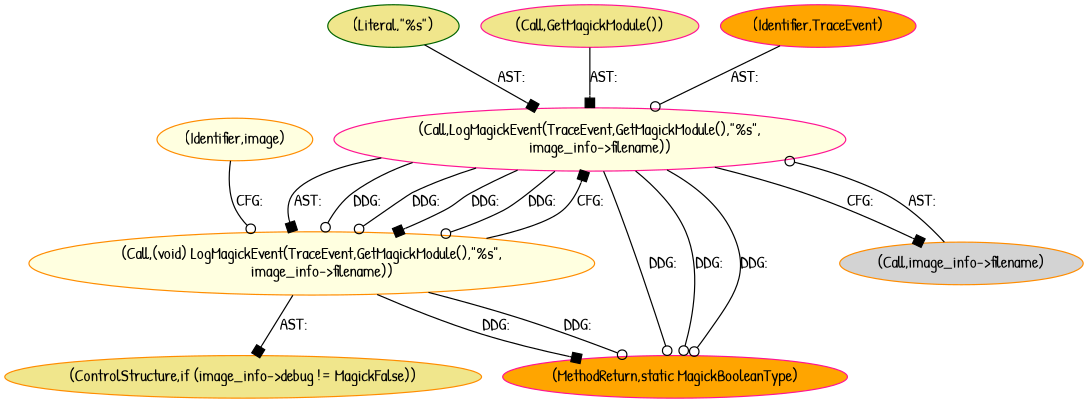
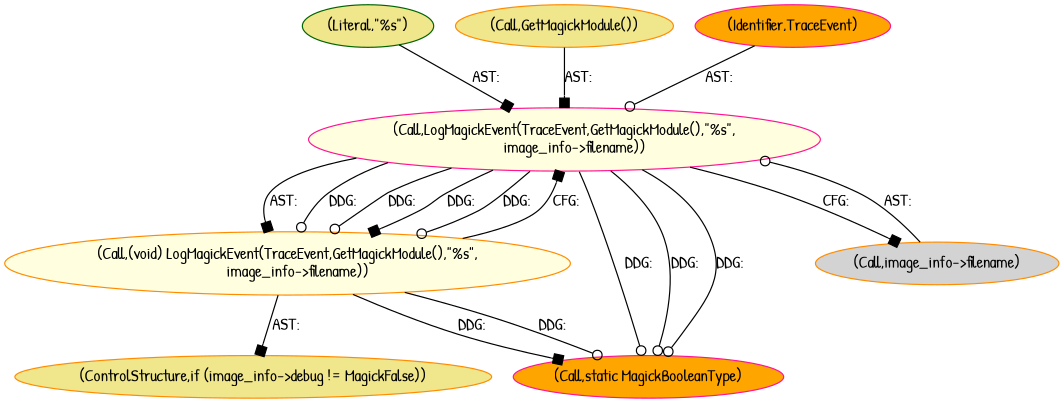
(590, 26) -> (564, 26)
(235, 139) -> none
(675, 377) -> (648, 377)
